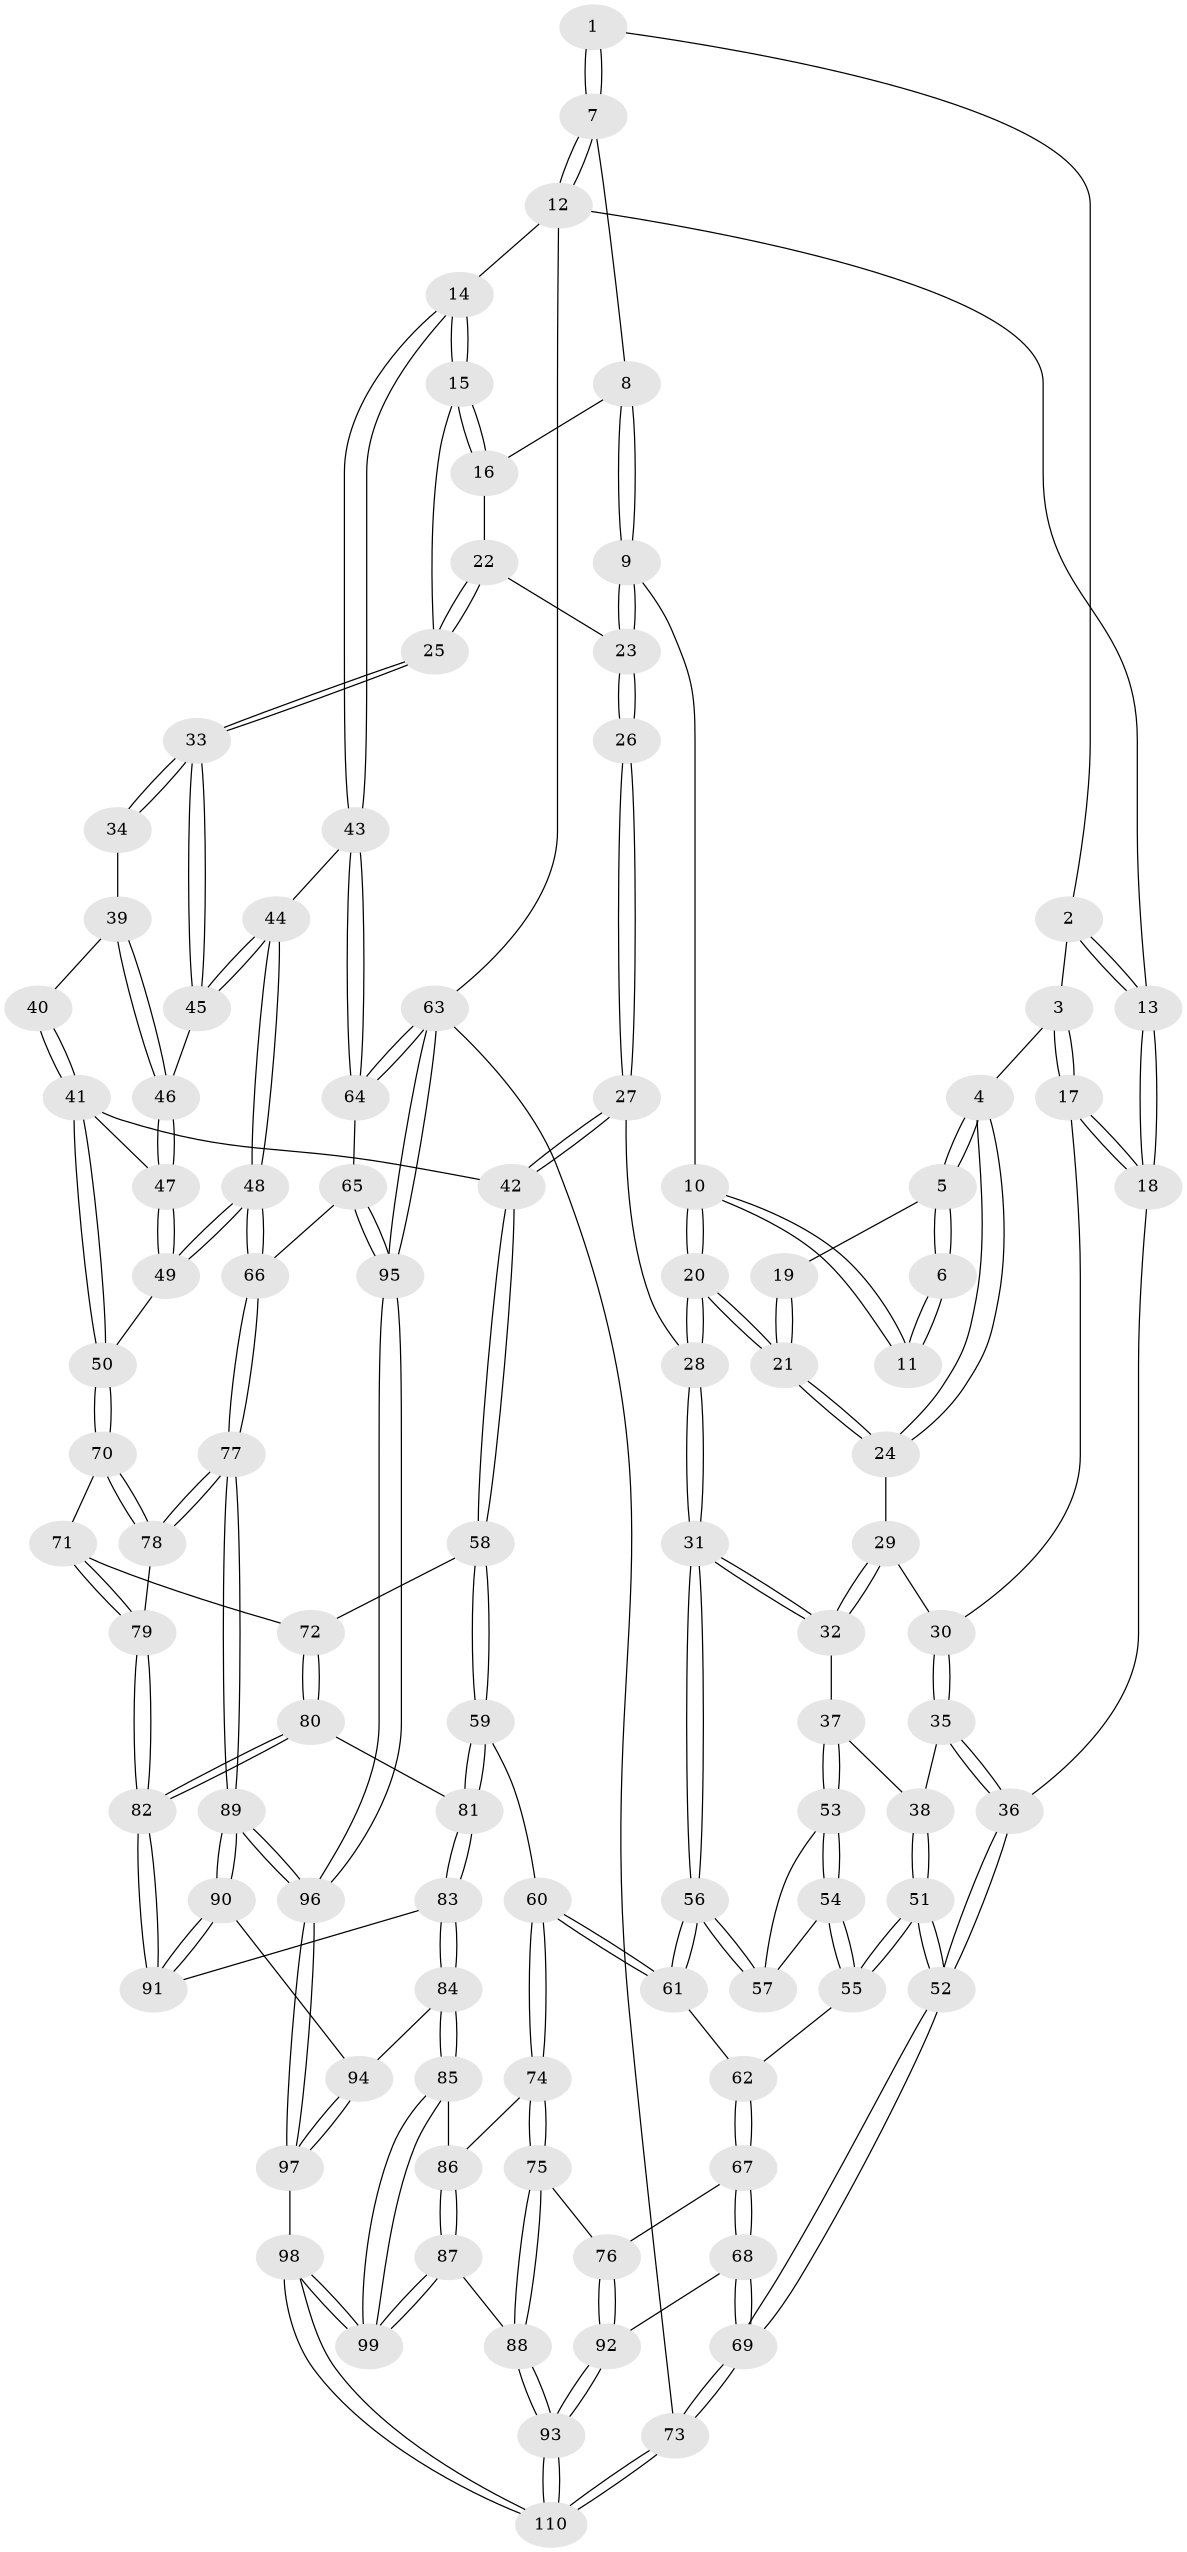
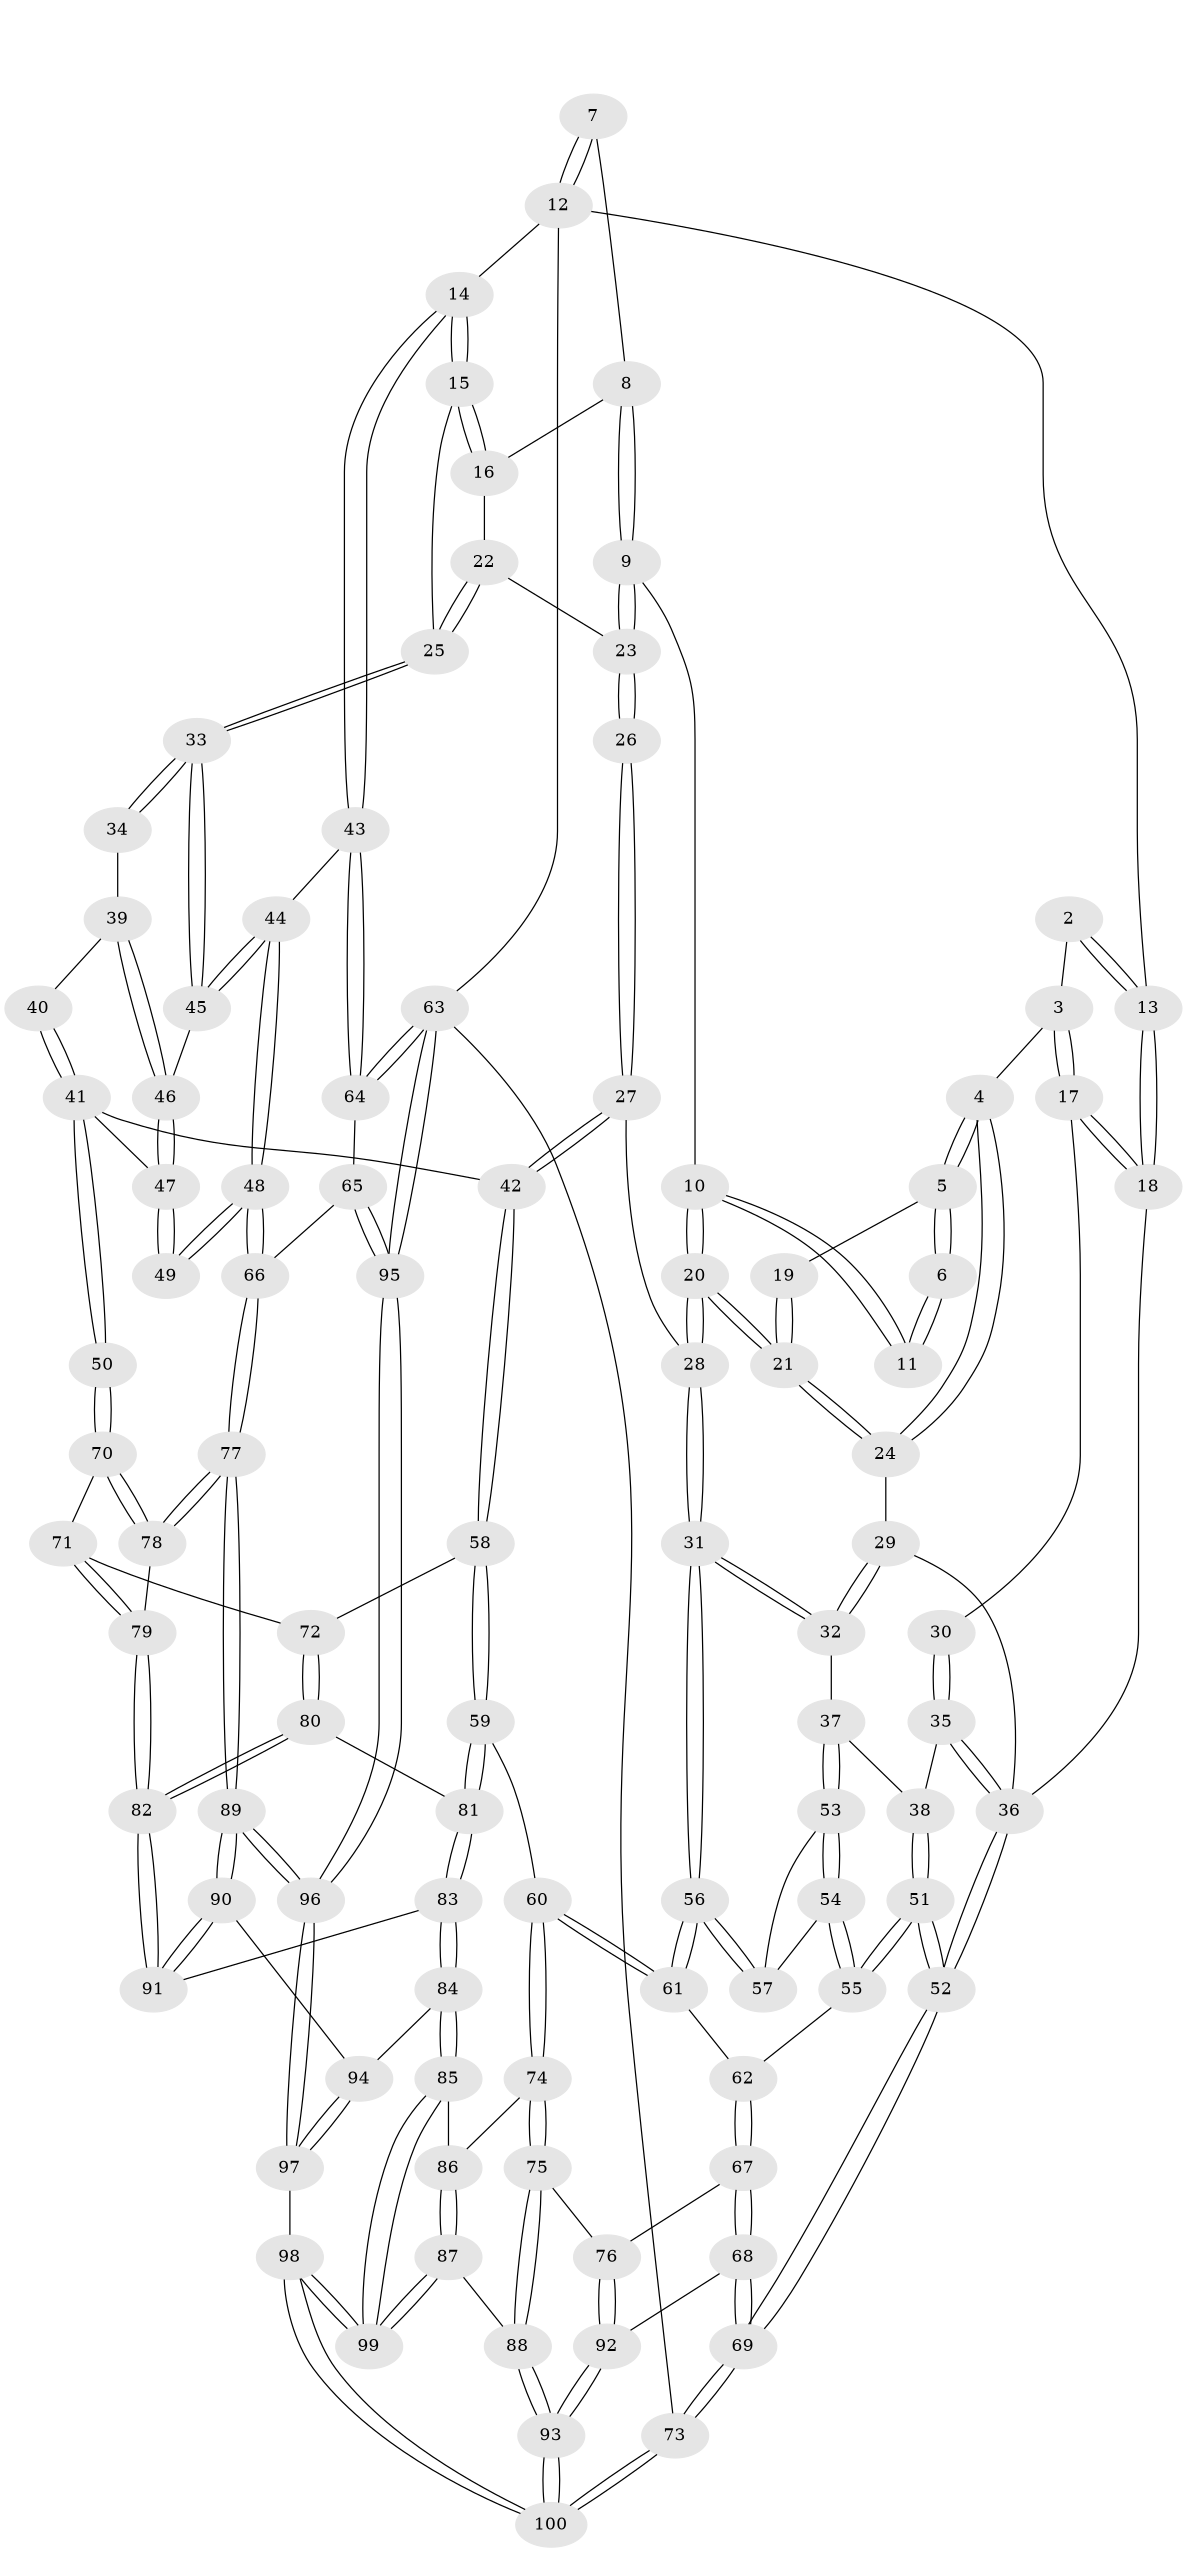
(593, 27) -> none
(134, 1321) -> none
(914, 1588) -> (1004, 1652)
(551, 2525) -> (551, 2525)
